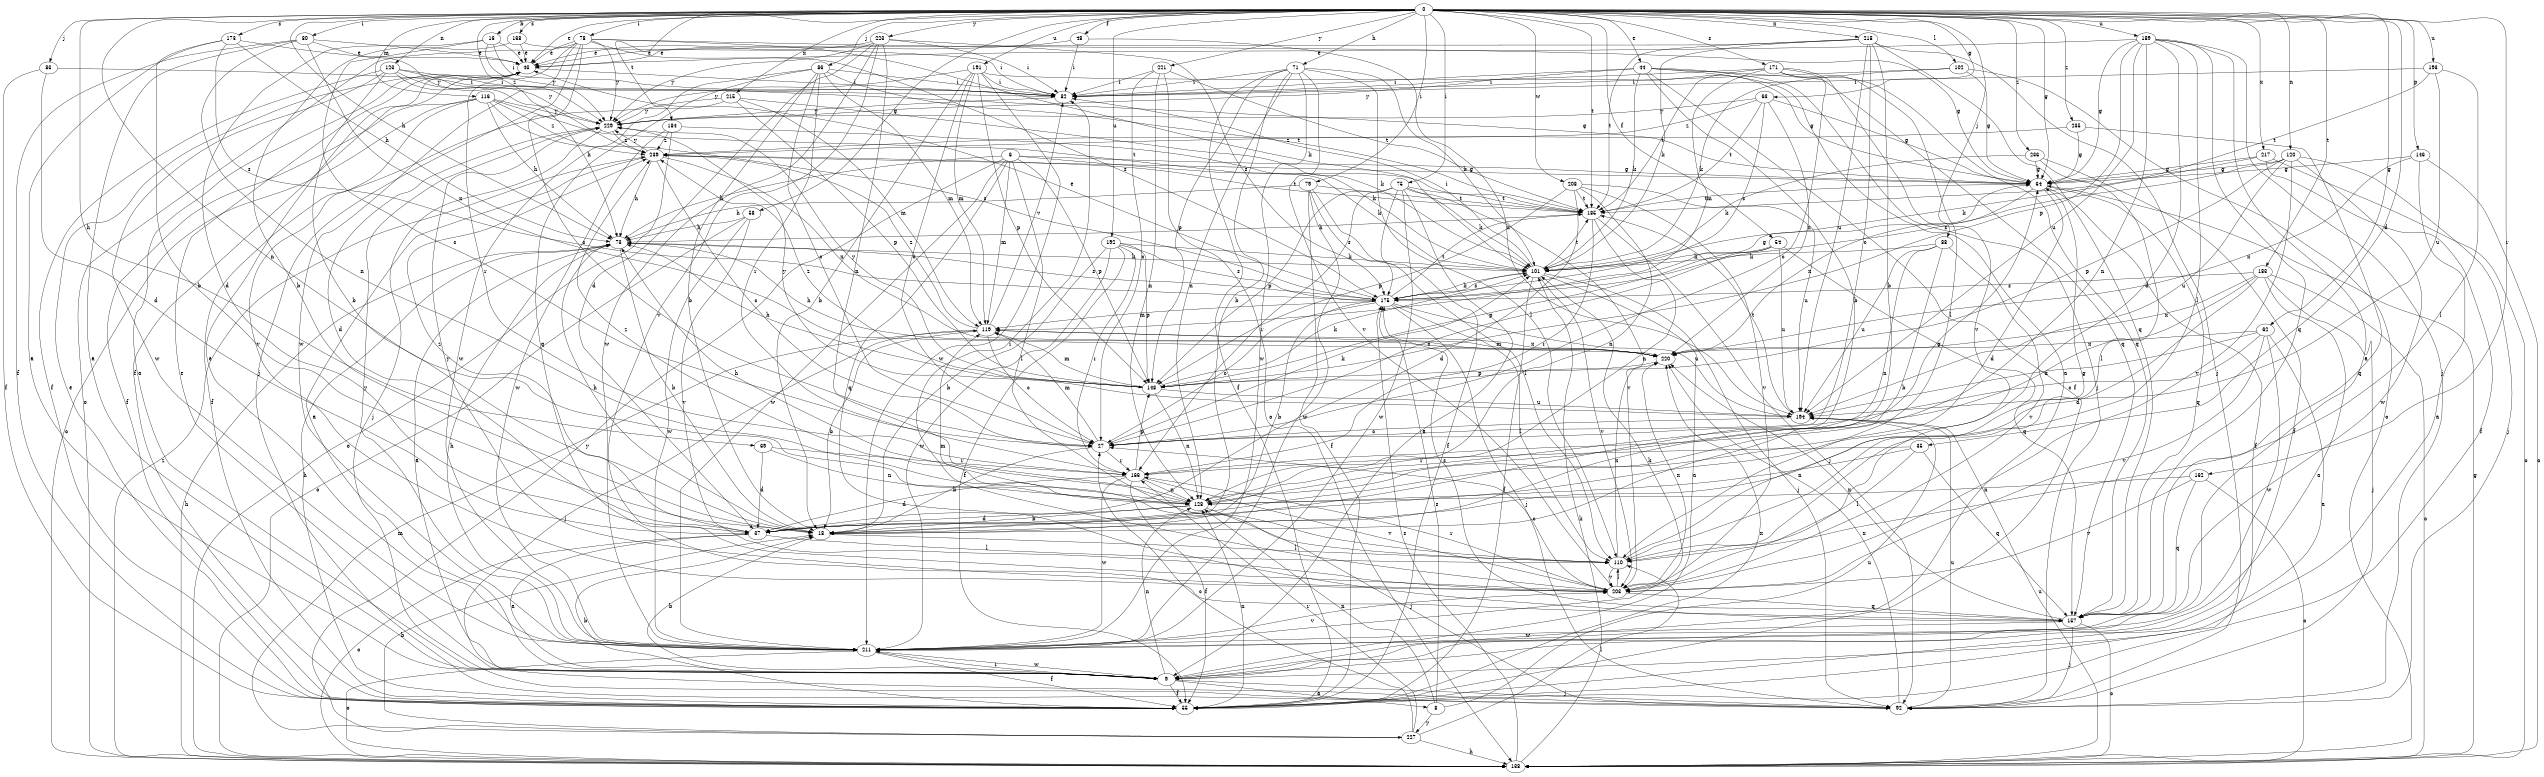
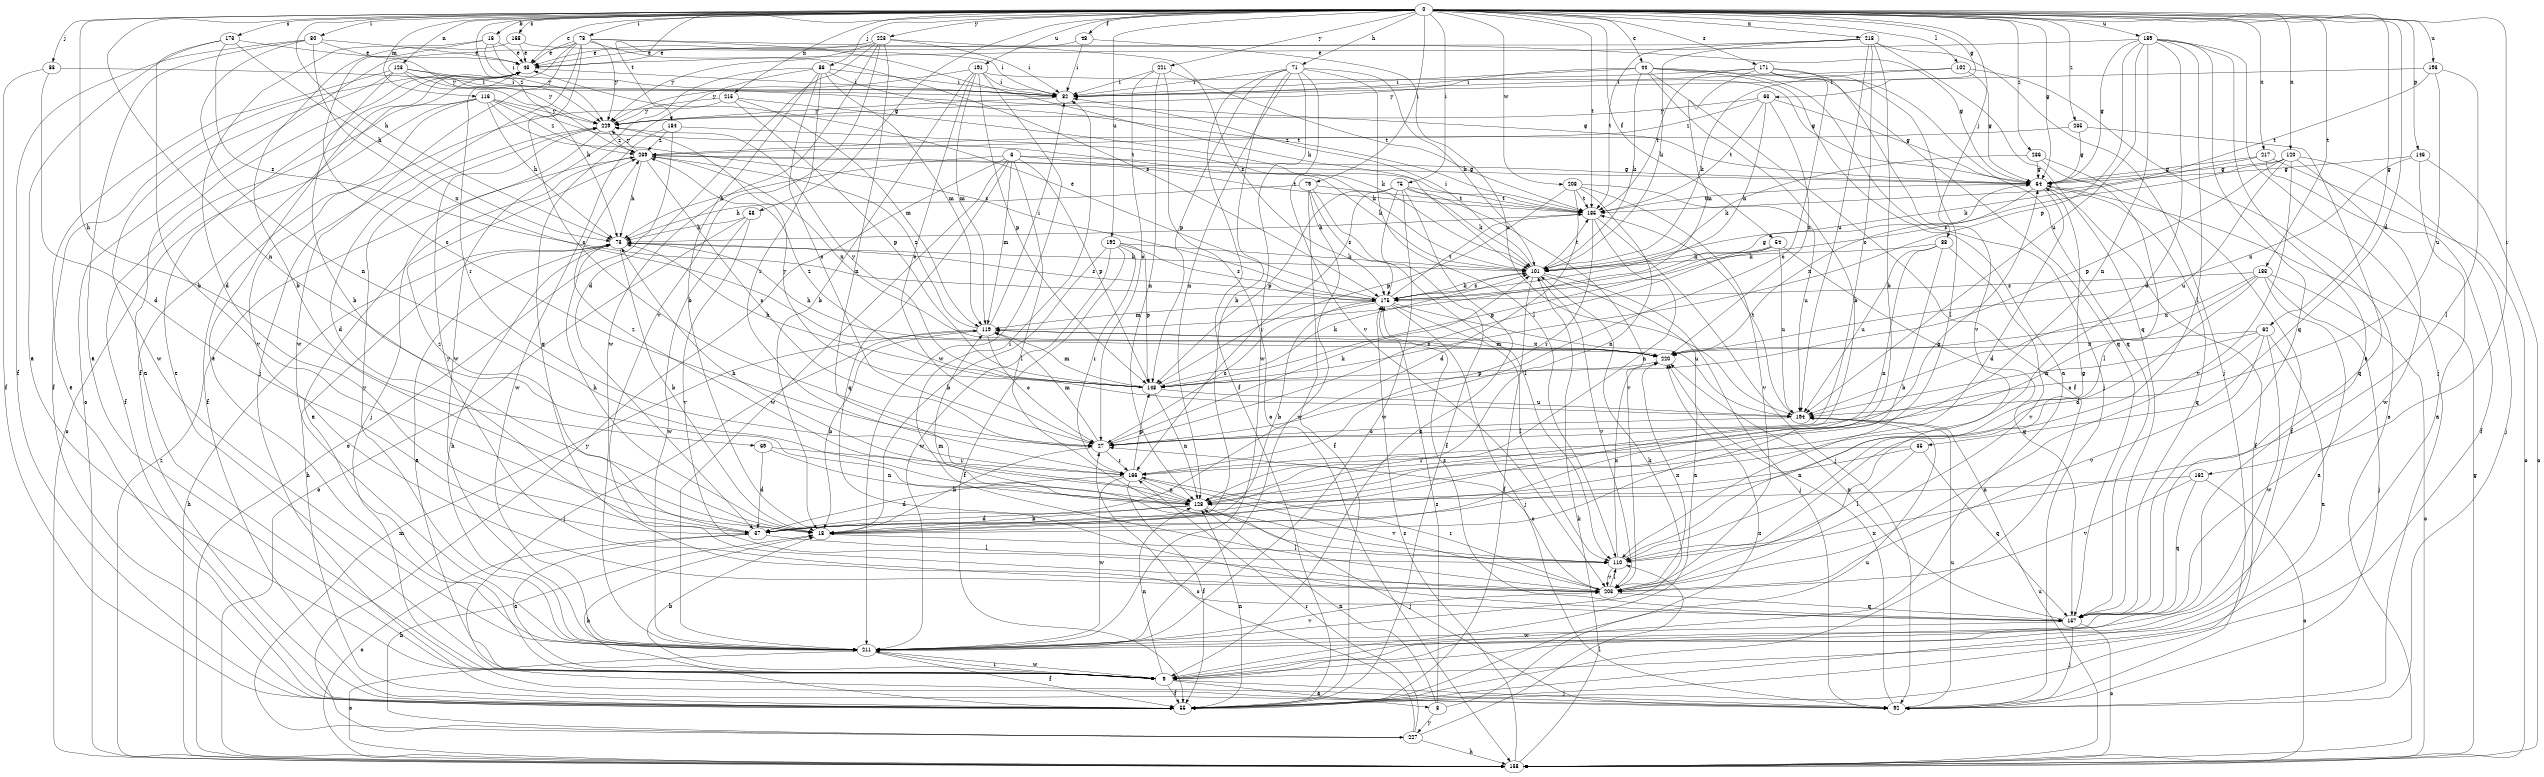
(1744, 199) -> (1745, 199)
(1039, 214) -> (1039, 214)
